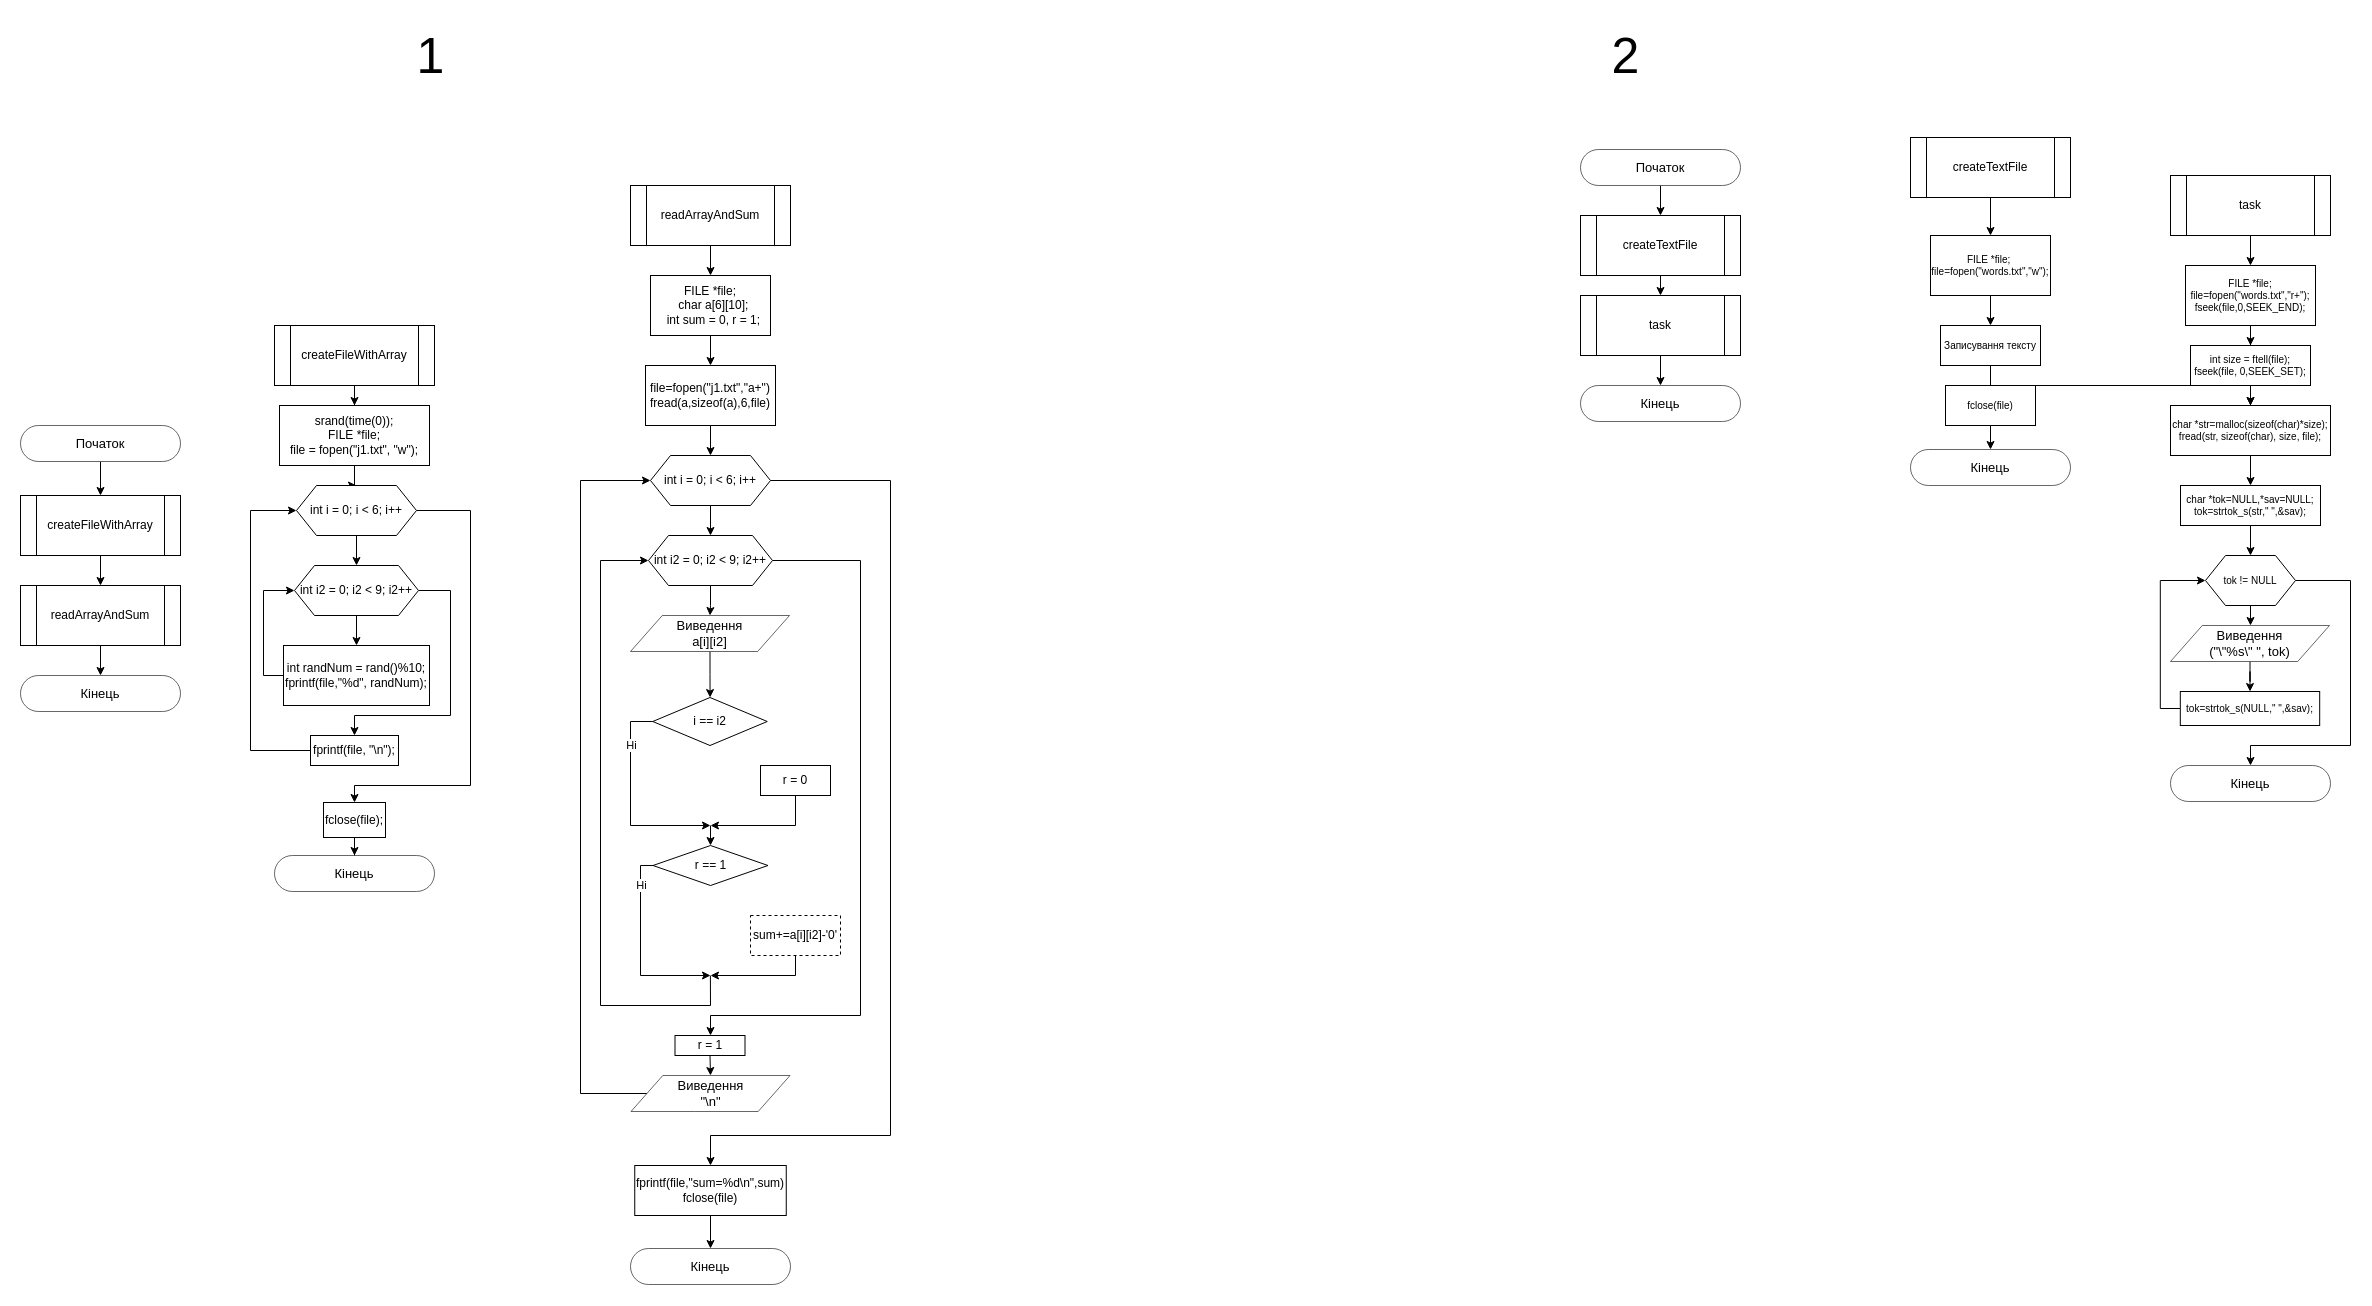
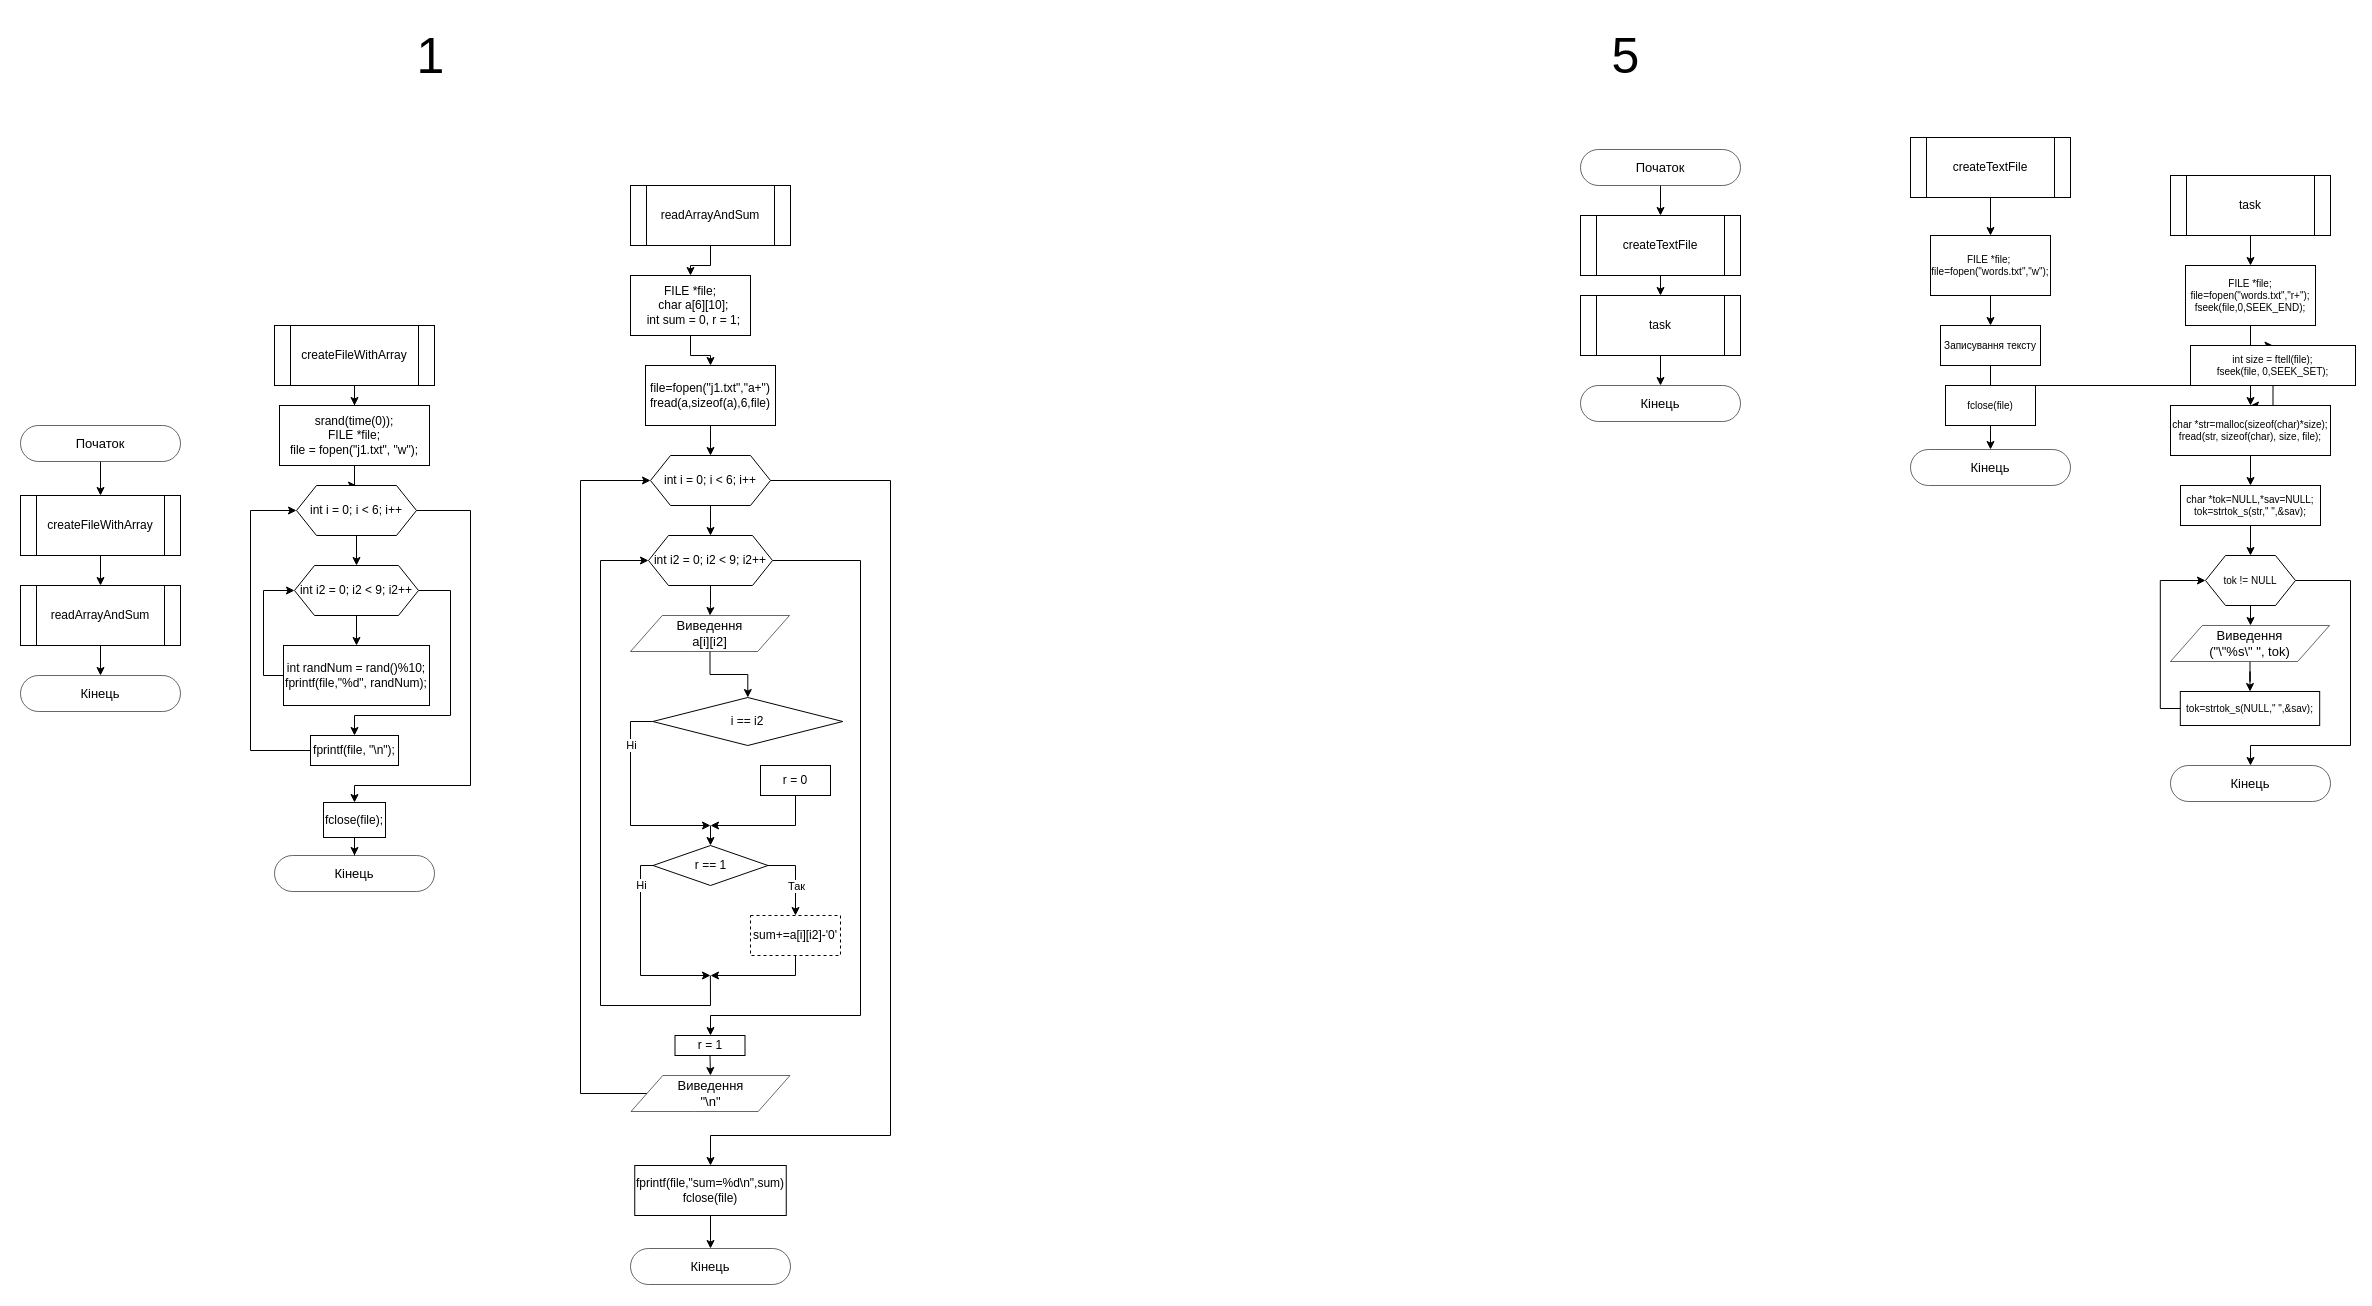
(1626, 56) -> (1626, 56)
(711, 306) -> (691, 306)
(2251, 366) -> (2273, 366)
(710, 722) -> (748, 722)
none -> (796, 874)
